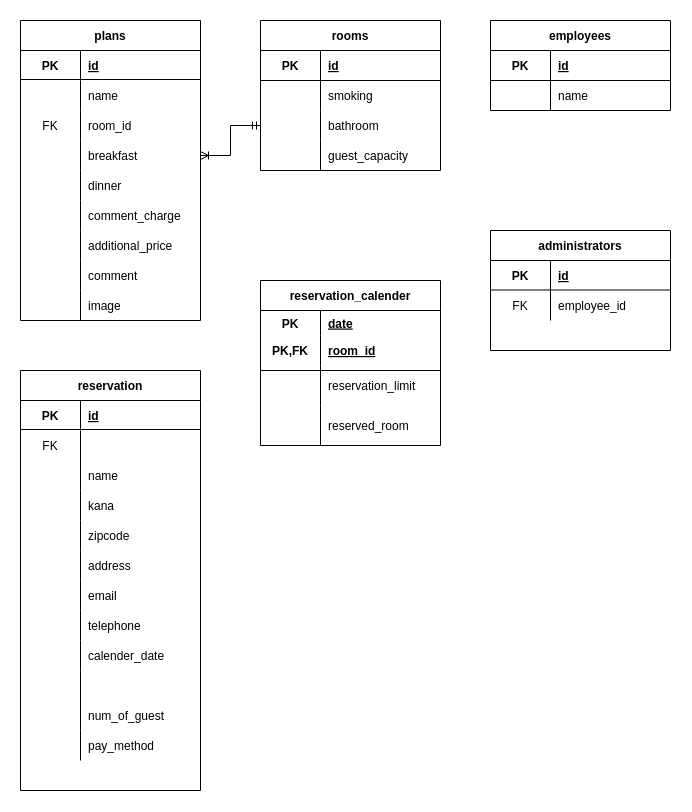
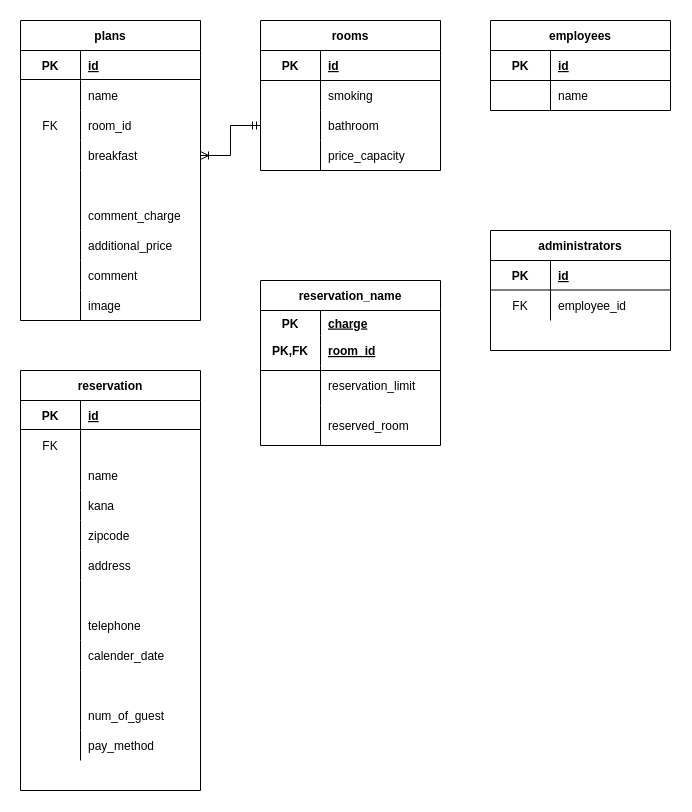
(373, 156) -> (372, 156)
(141, 186) -> none
(350, 296) -> (350, 296)
(341, 324) -> (348, 324)
(141, 596) -> none
